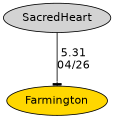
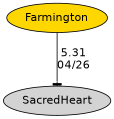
(57, 57) -> (57, 57)
